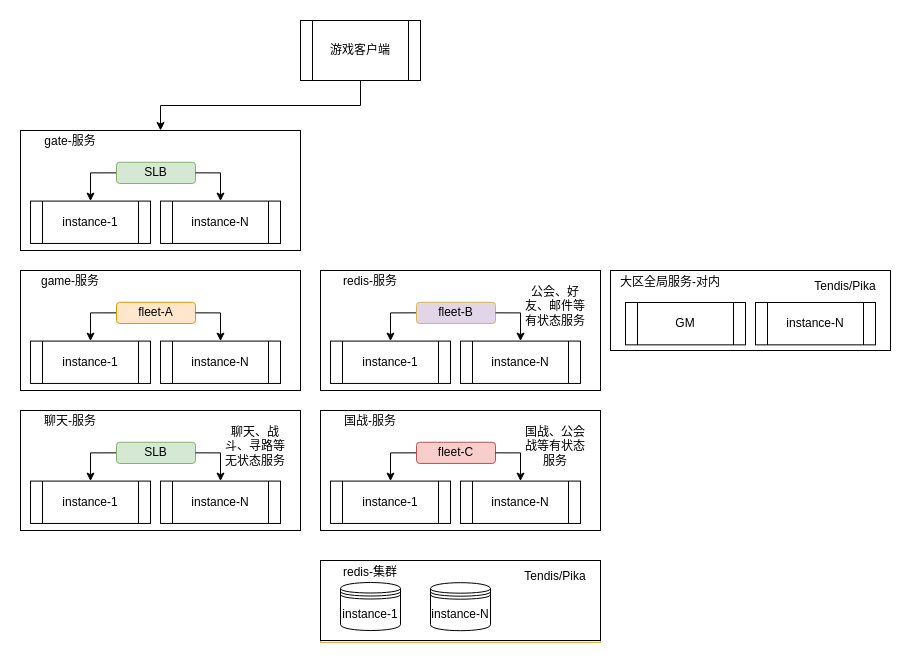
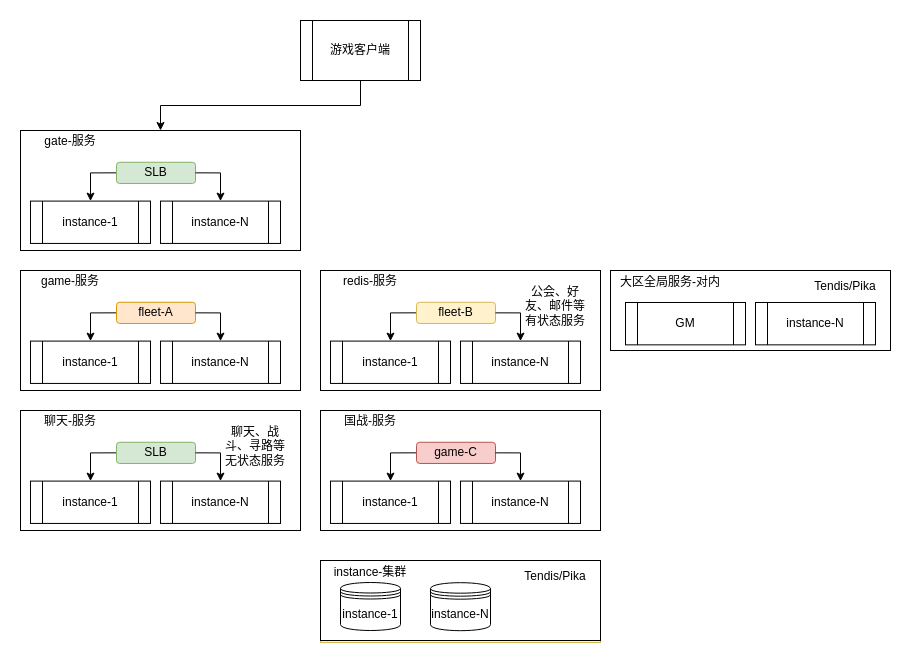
(456, 313) -> (456, 313)
(556, 447) -> none
(456, 453) -> (456, 453)
(371, 573) -> (371, 573)
